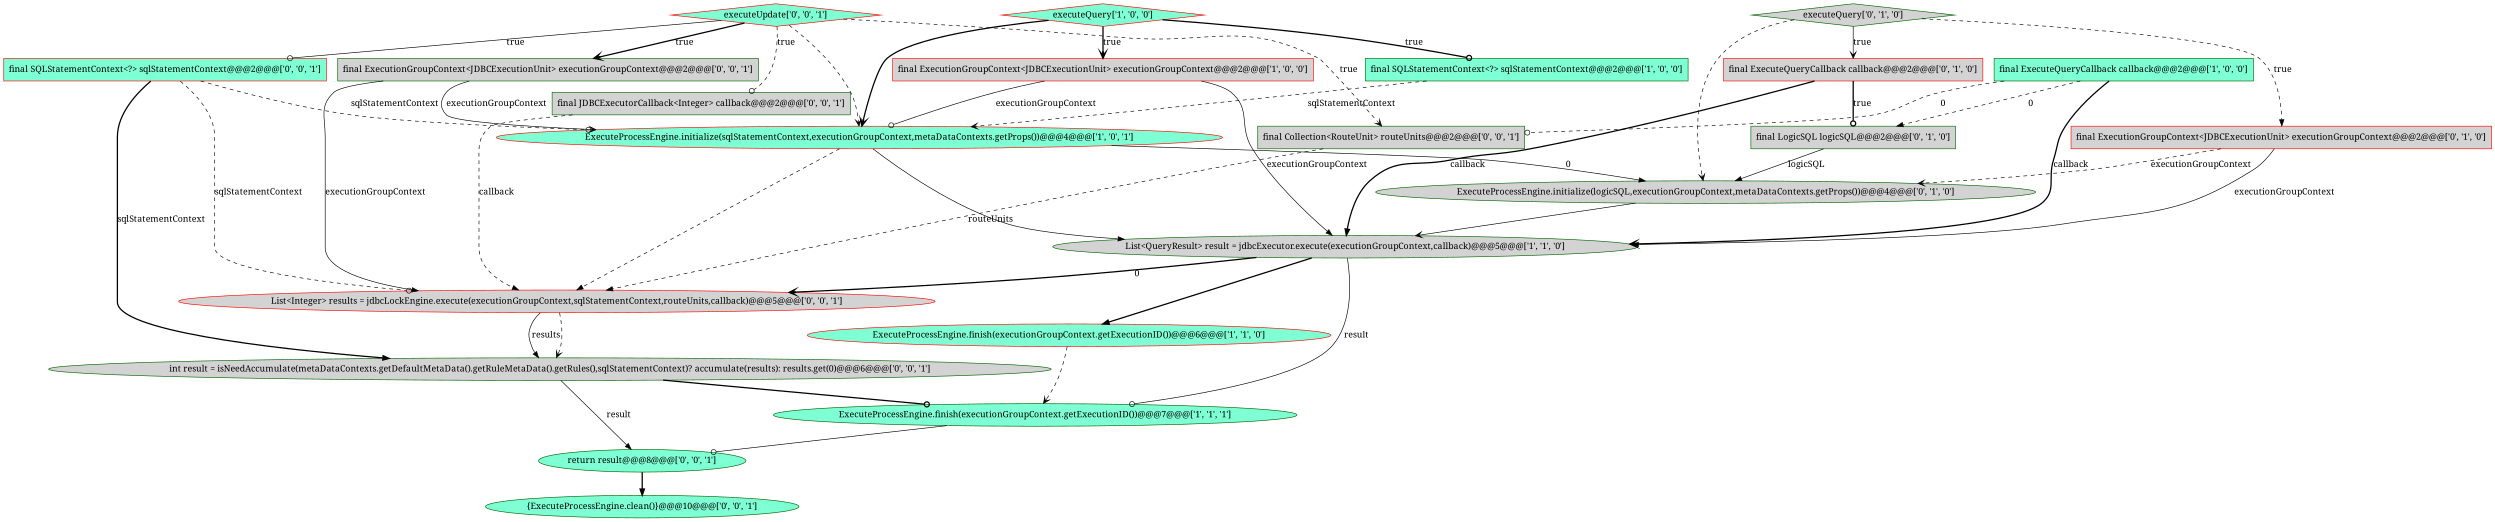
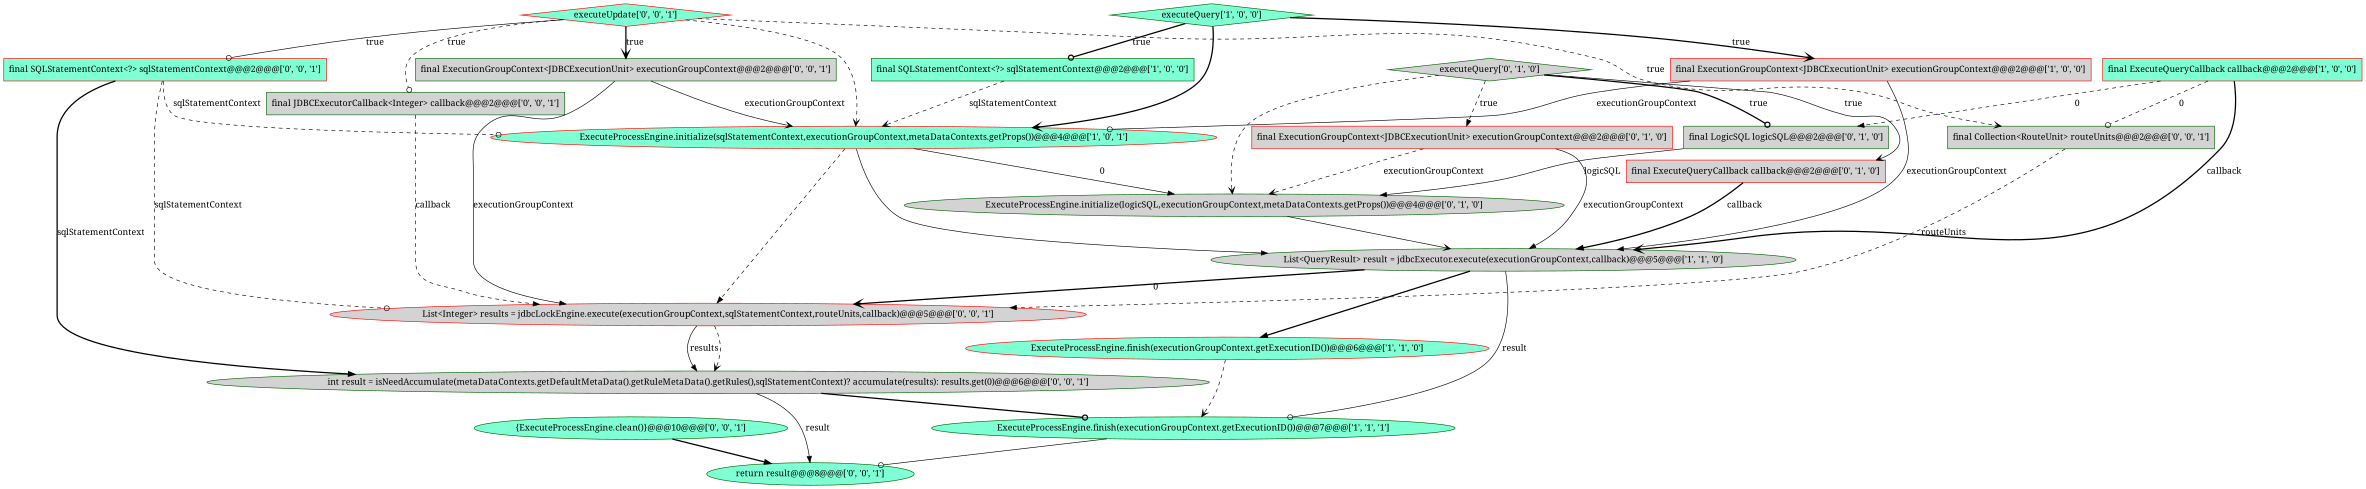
(1103, 15) -> (1212, 15)
(2124, 70) -> (2232, 70)
(1853, 101) -> (1709, 95)
(642, 481) -> (718, 451)
